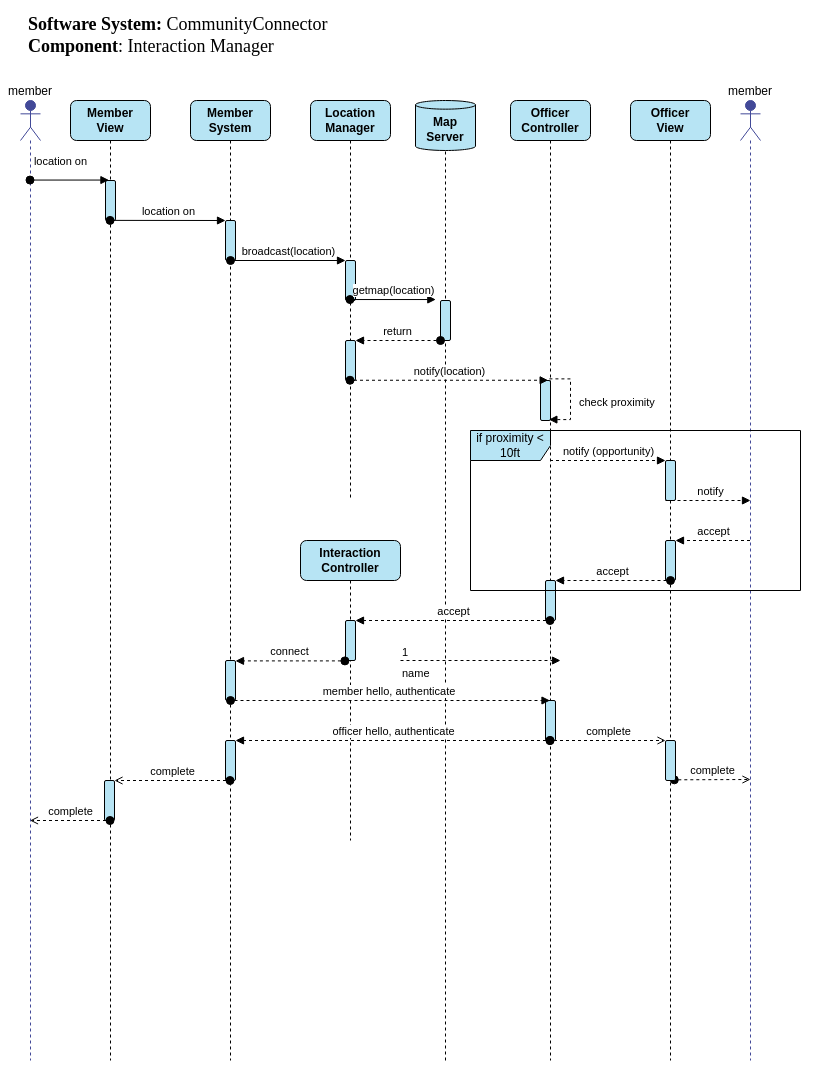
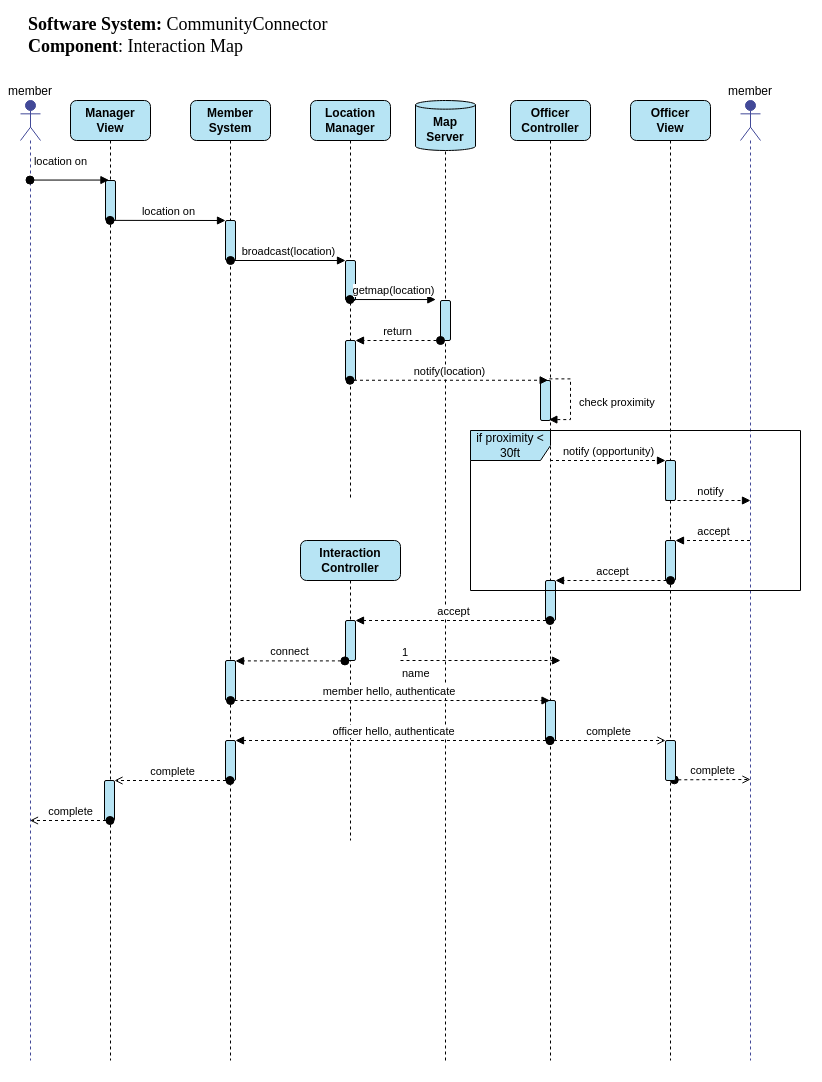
(181, 36) -> (181, 36)
(111, 121) -> (111, 121)
(511, 446) -> (511, 446)
